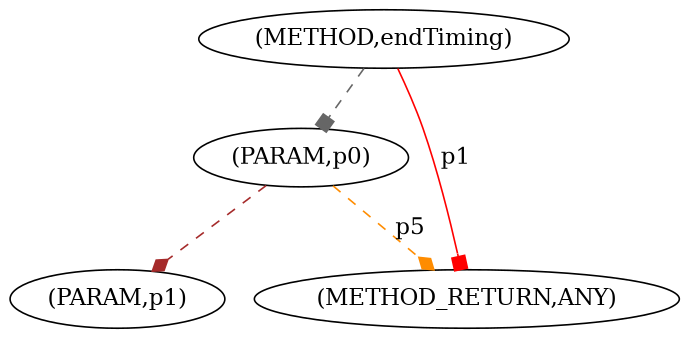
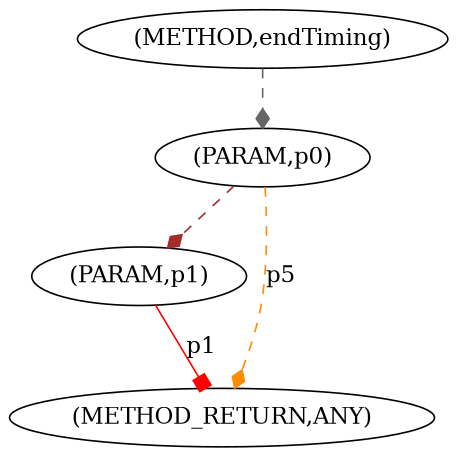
(347, 92) -> (263, 89)
(433, 159) -> (176, 340)
